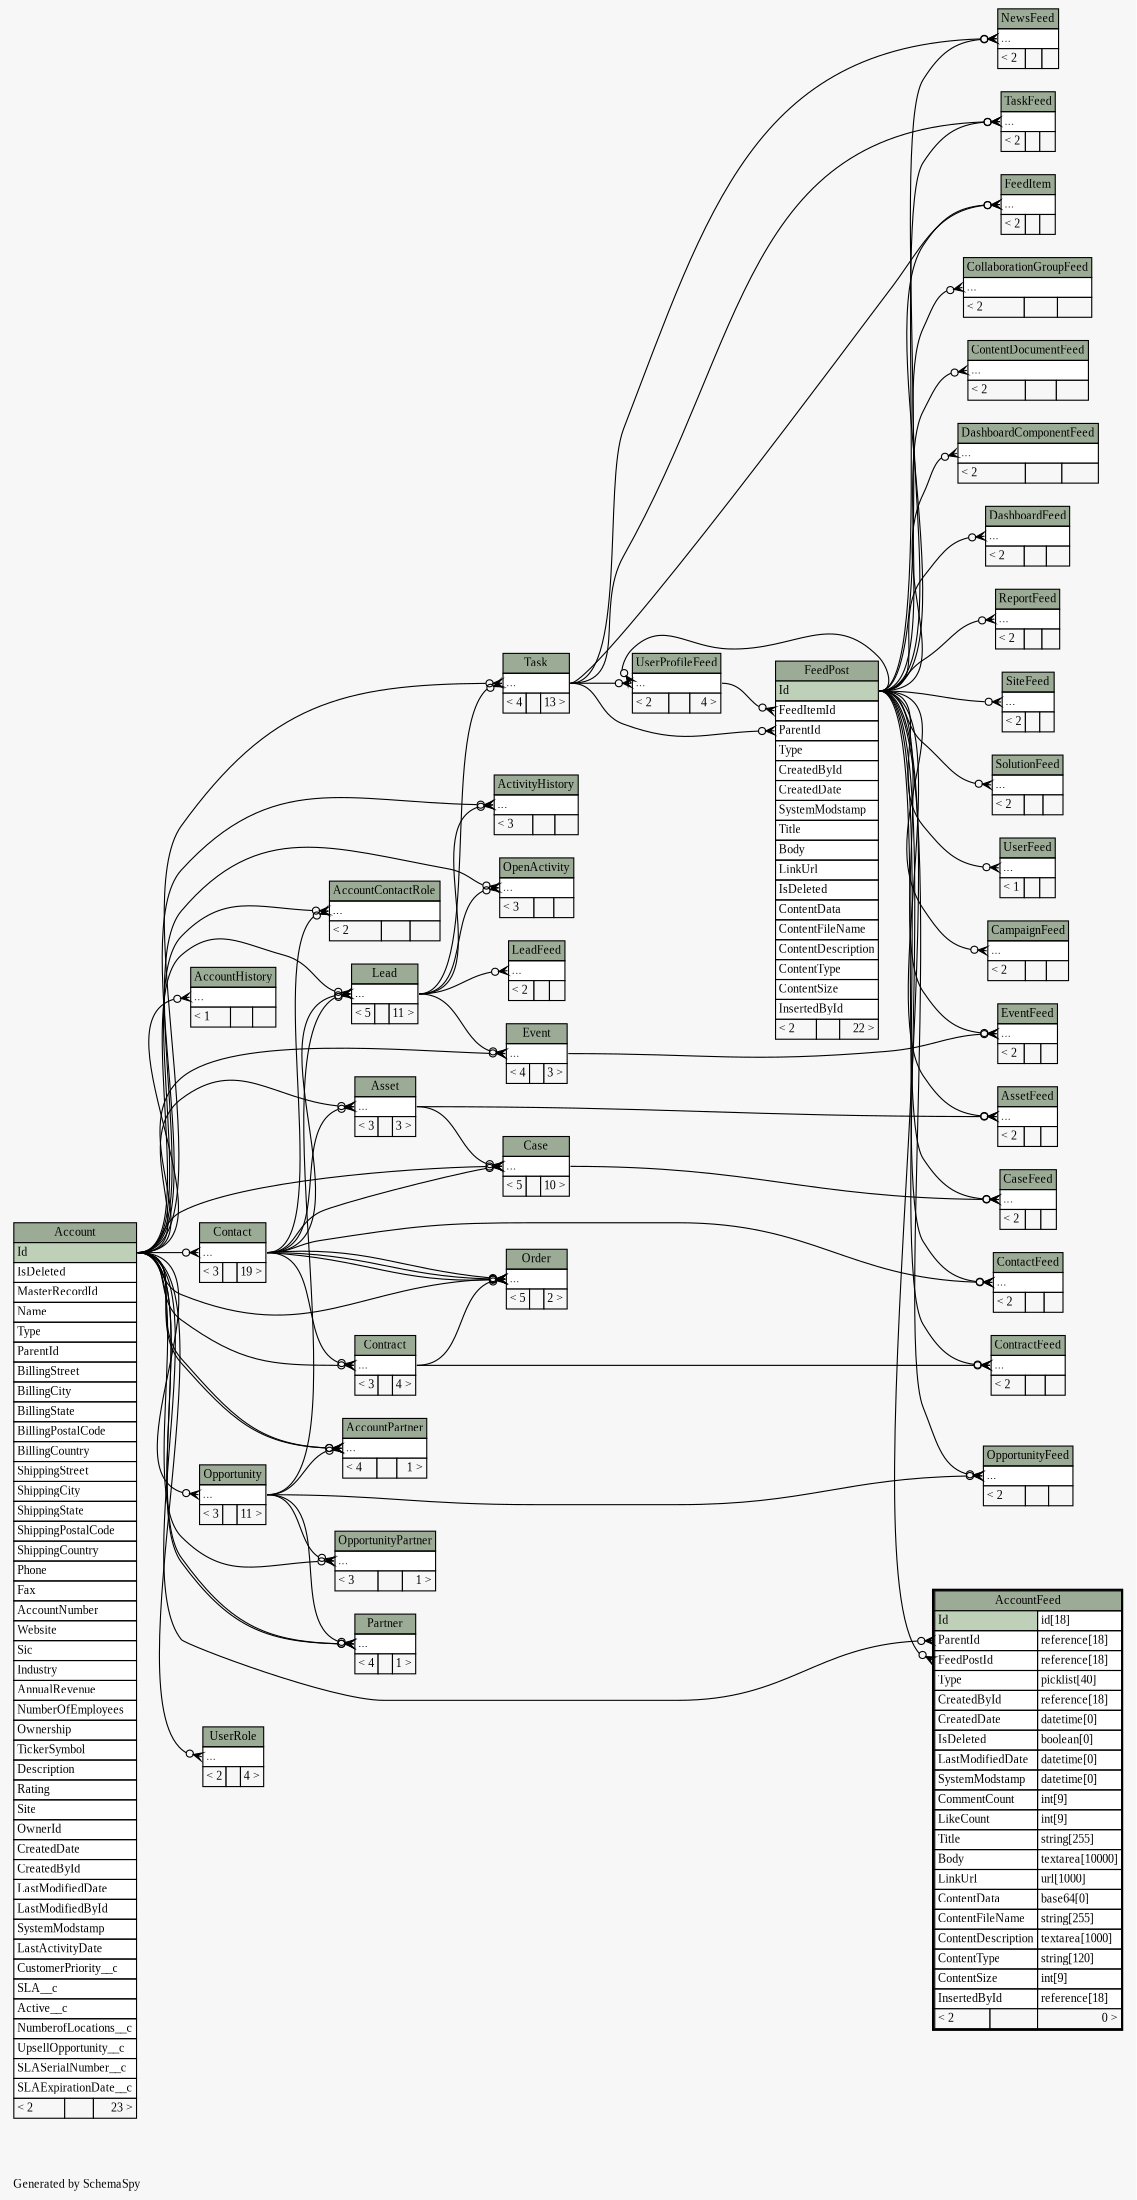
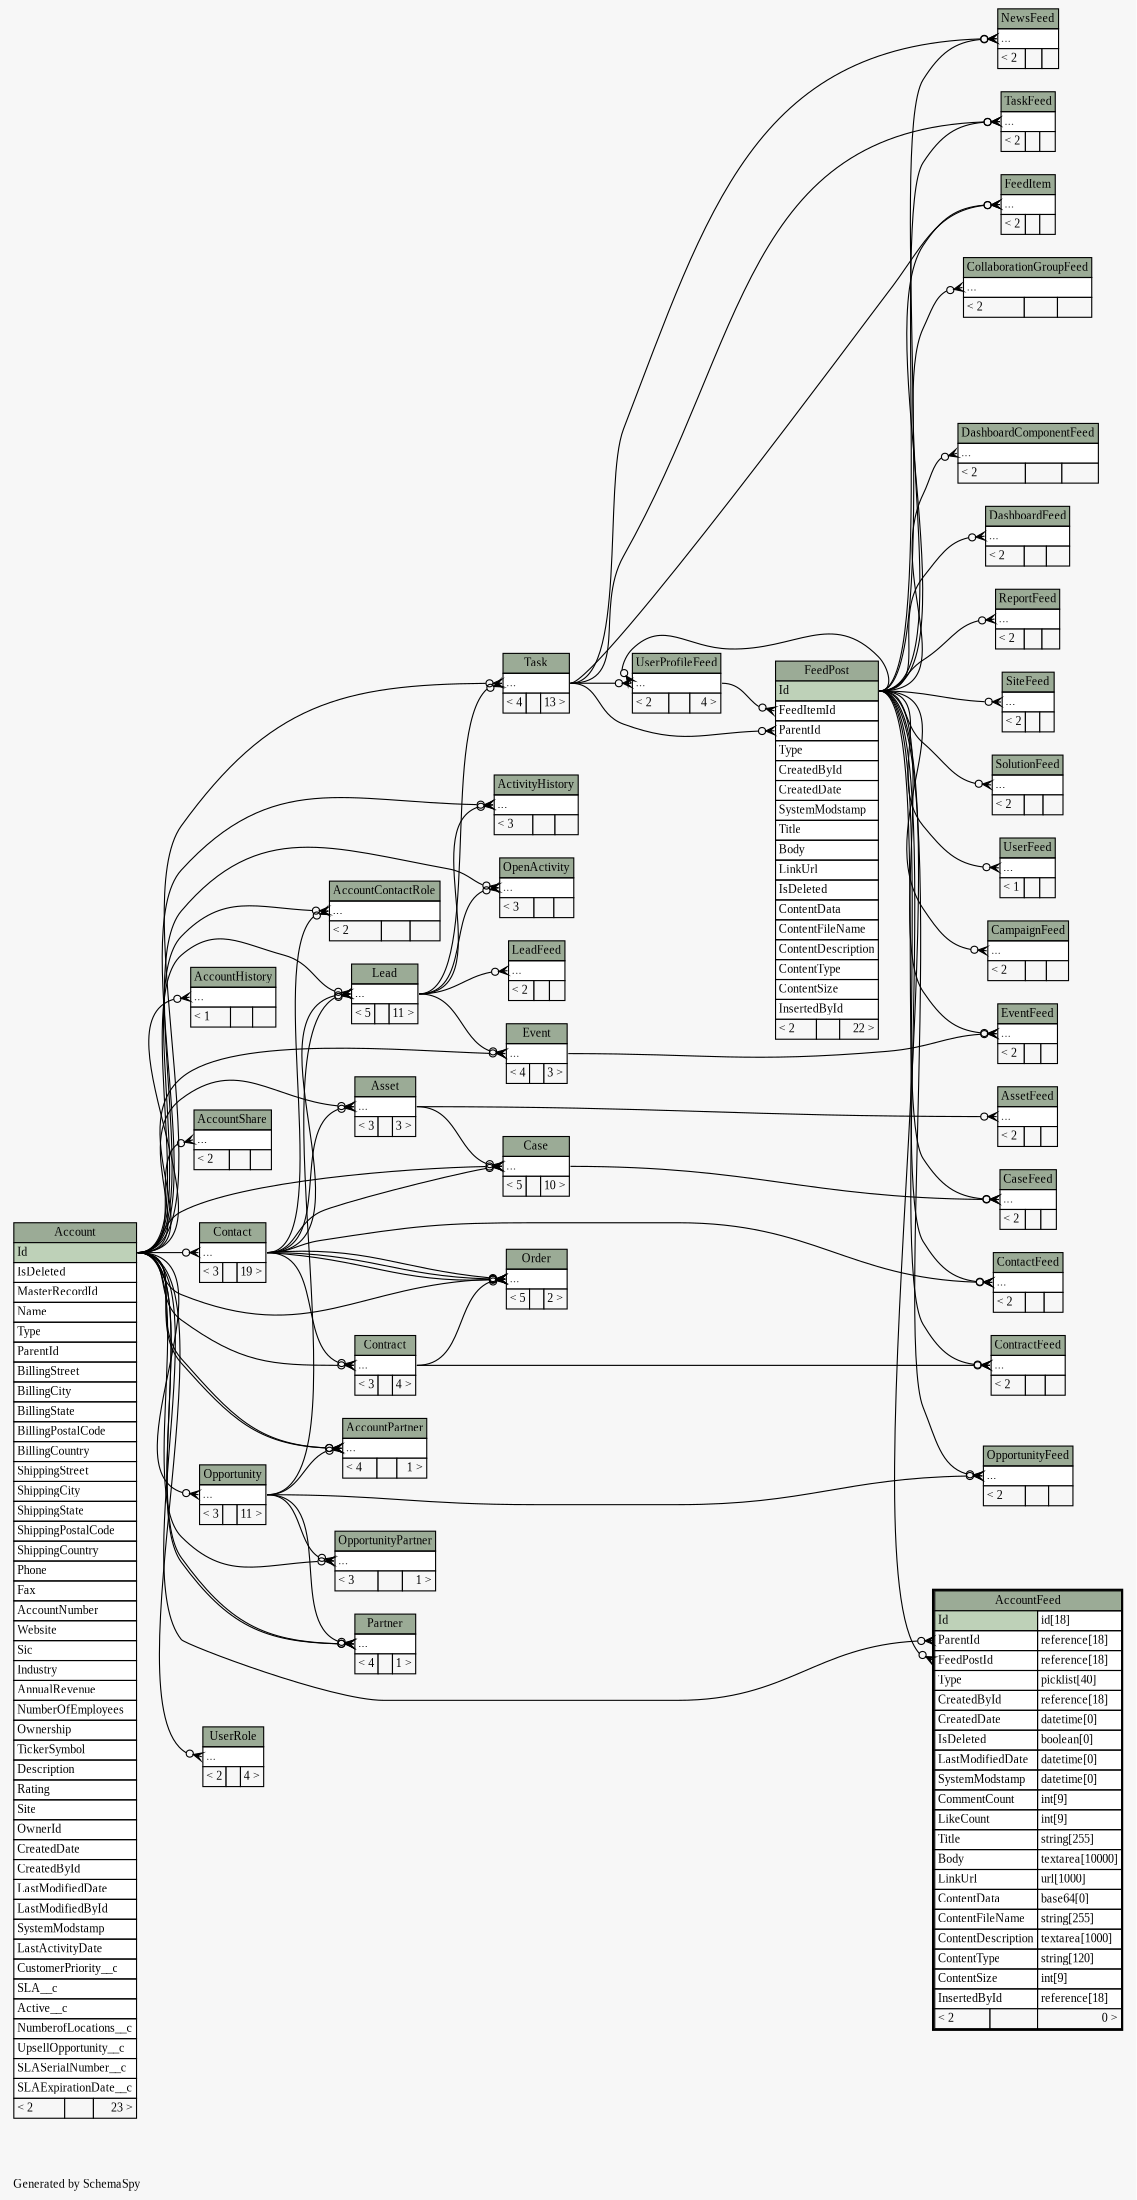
(1028, 370) -> none
(912, 913) -> none
none -> (233, 1140)
